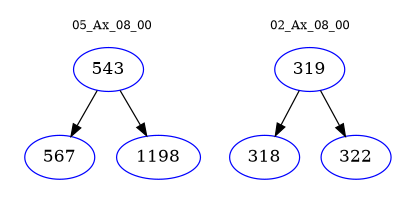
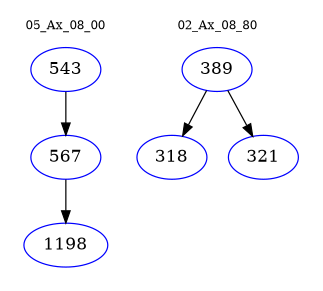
(310, 26) -> (218, 26)
(310, 70) -> (217, 70)
(130, 108) -> (66, 195)
(356, 157) -> (263, 157)
